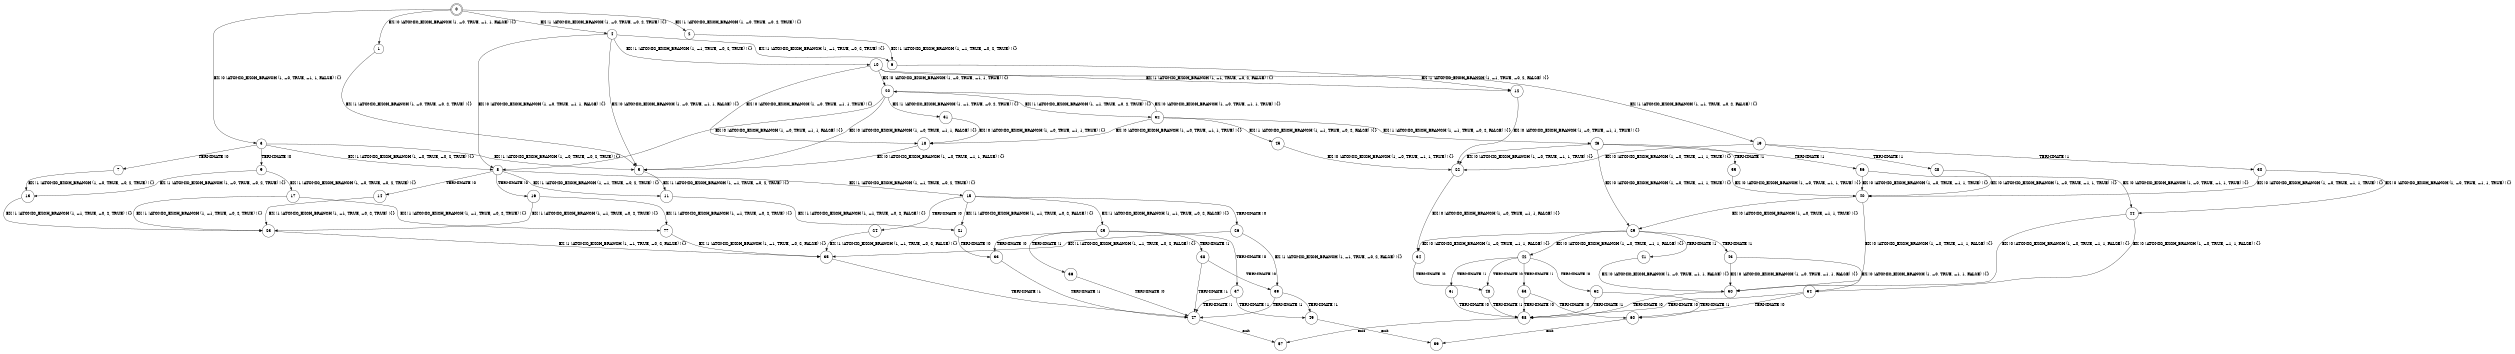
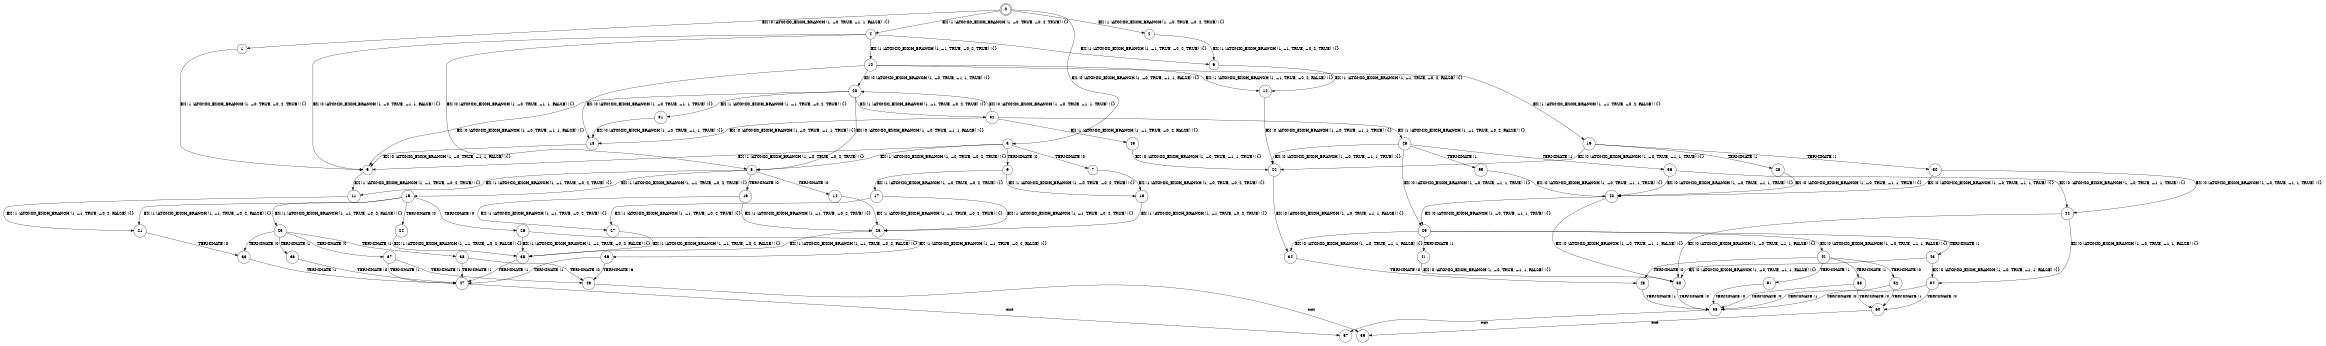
(666, 231) -> (613, 231)
(1239, 277) -> (526, 264)
(1323, 305) -> (618, 270)
